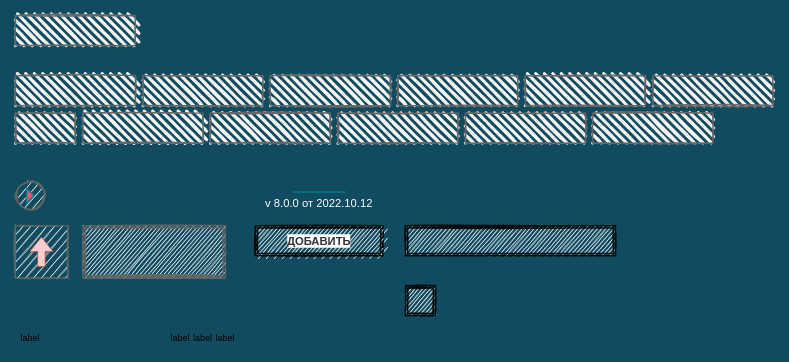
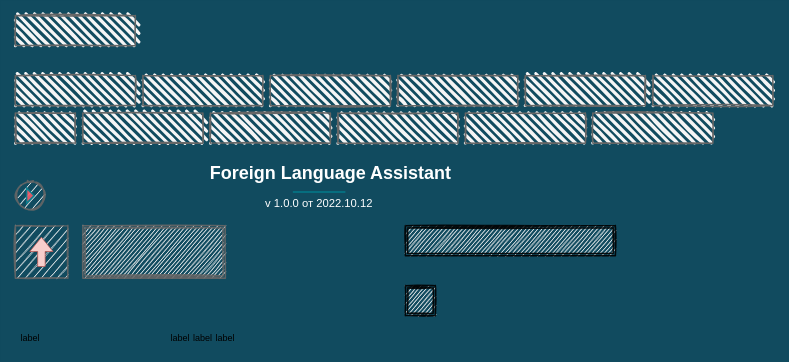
none -> (330, 173)
(319, 203) -> (319, 203)
(319, 240) -> none
